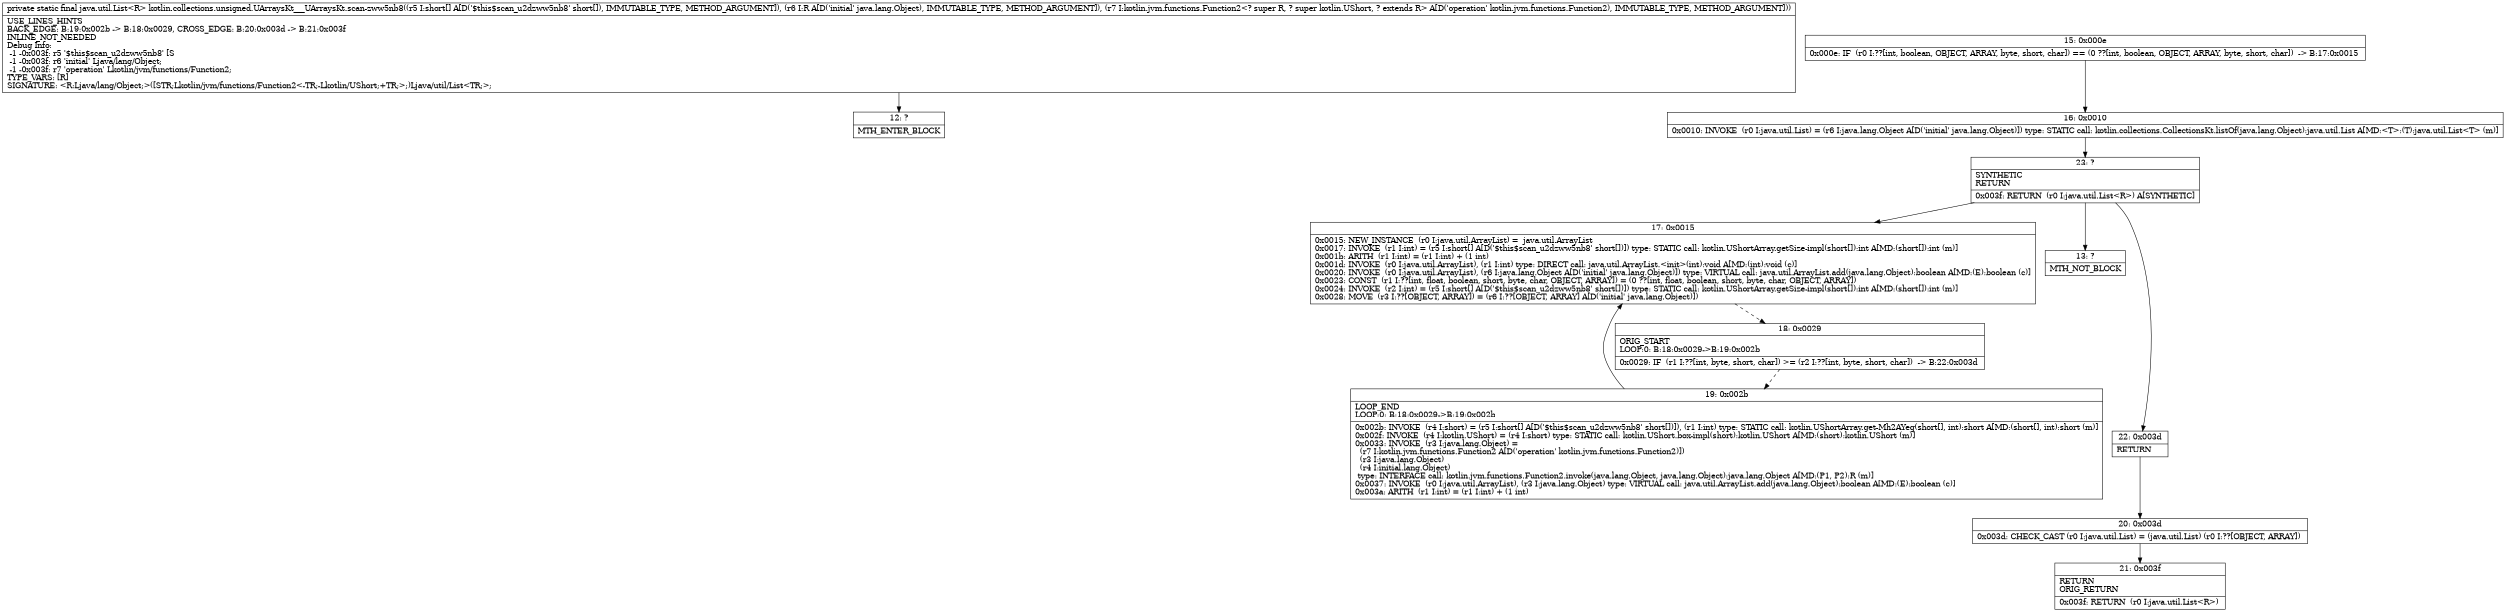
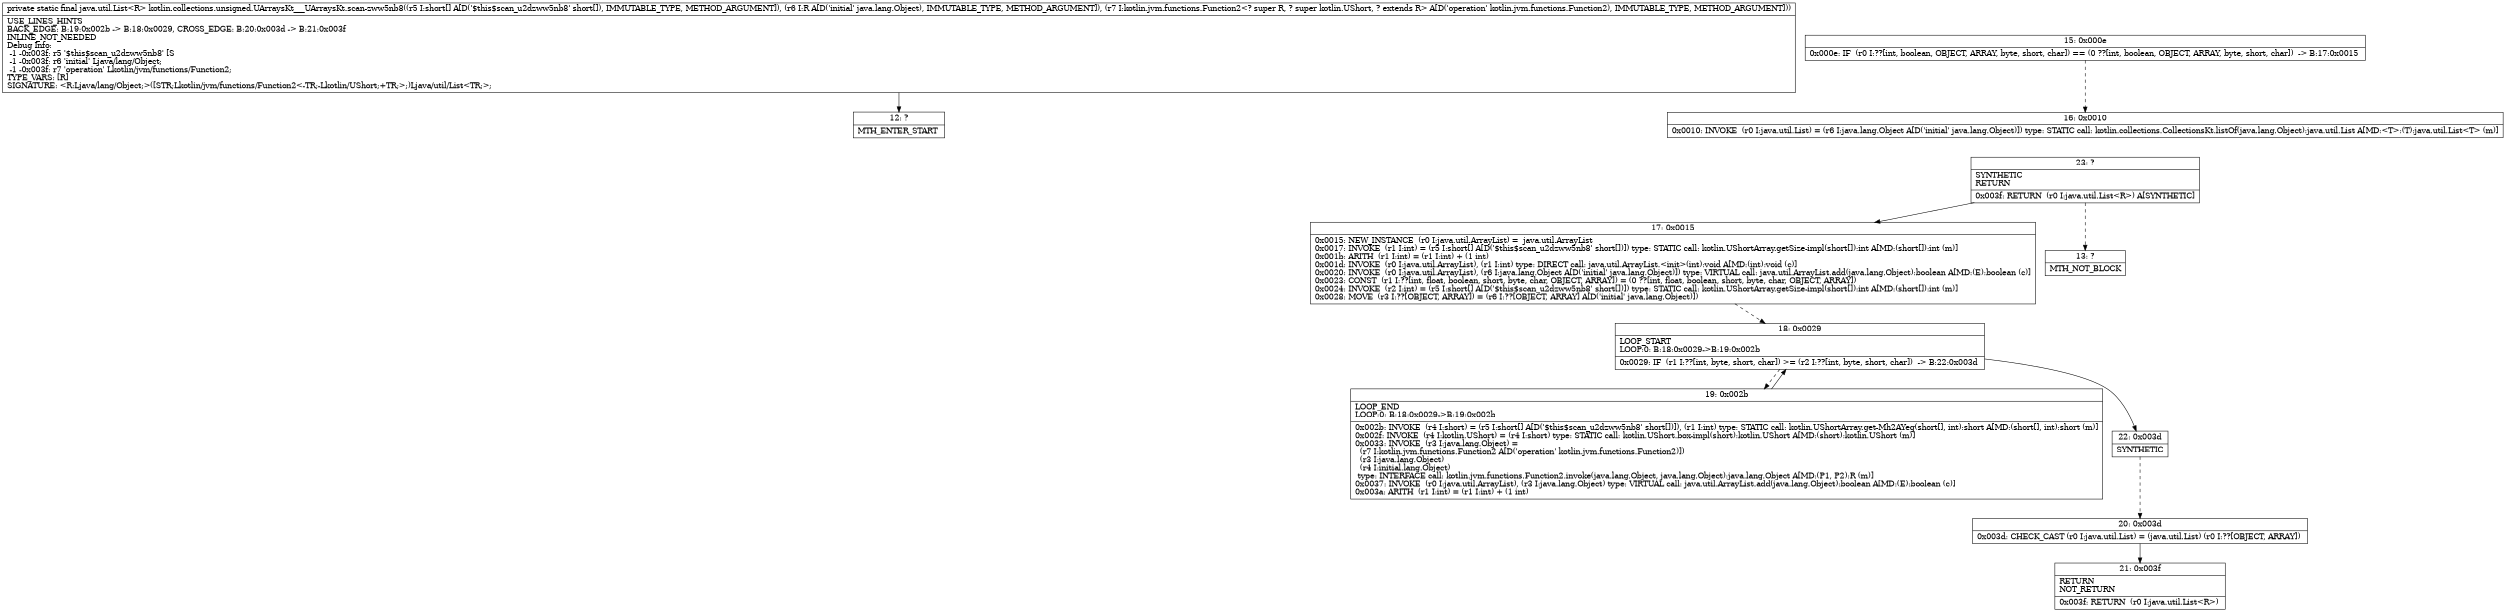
(2085, 84) -> (2085, 84)
(899, 131) -> (898, 131)
(2085, 145) -> none
(2085, 224) -> (2085, 224)
(2150, 311) -> (2070, 374)
(1644, 342) -> (1645, 342)
(1603, 350) -> (1777, 381)
(2134, 450) -> (2140, 450)
(2140, 485) -> (2140, 485)
(2089, 590) -> (2087, 590)
